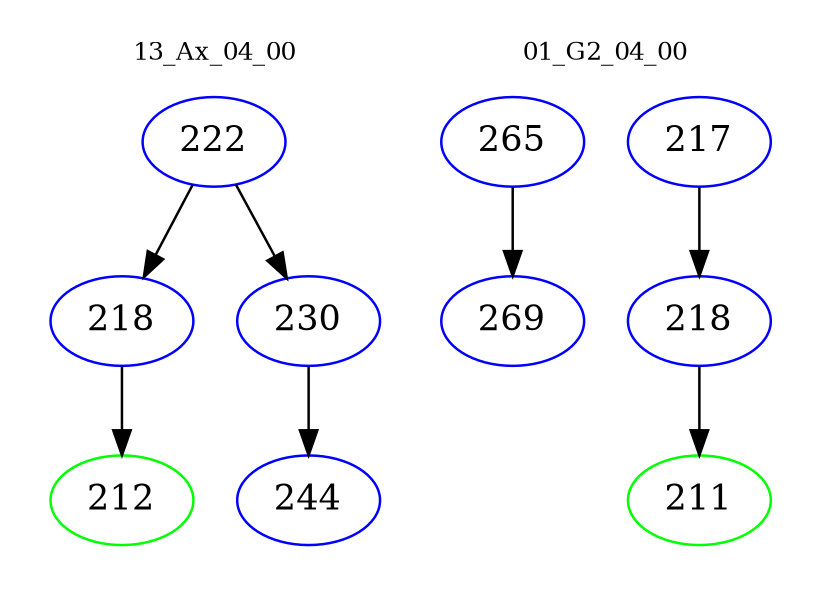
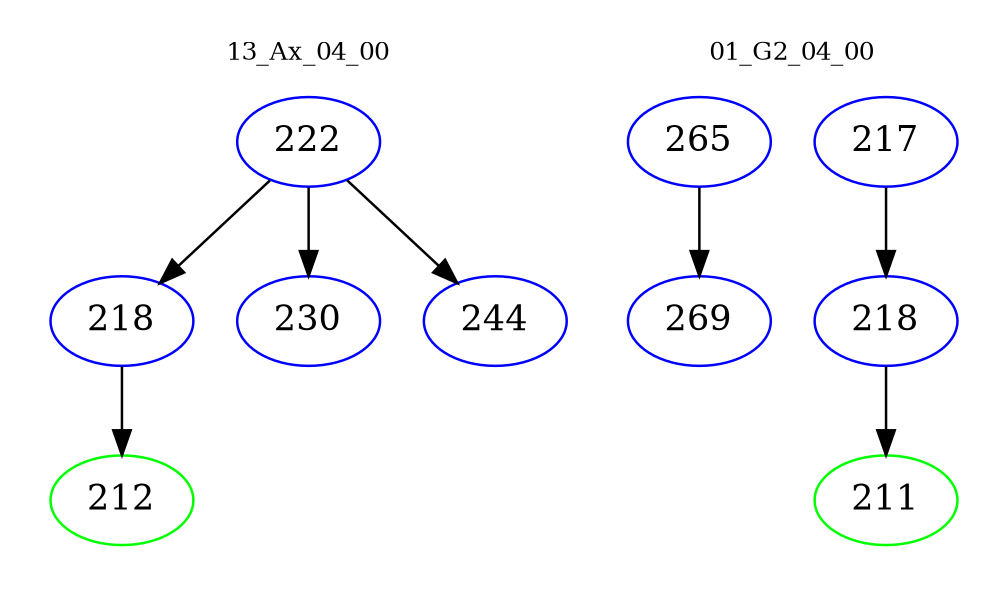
(309, 398) -> (393, 223)
